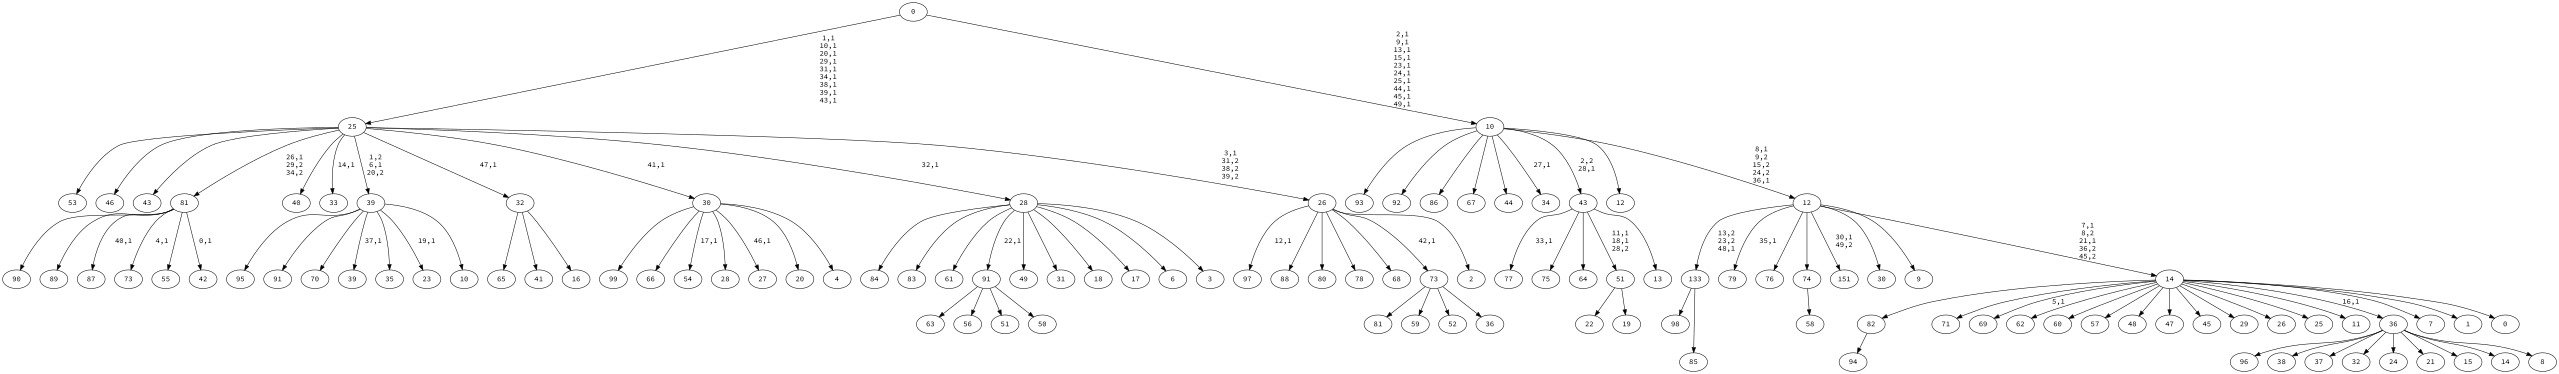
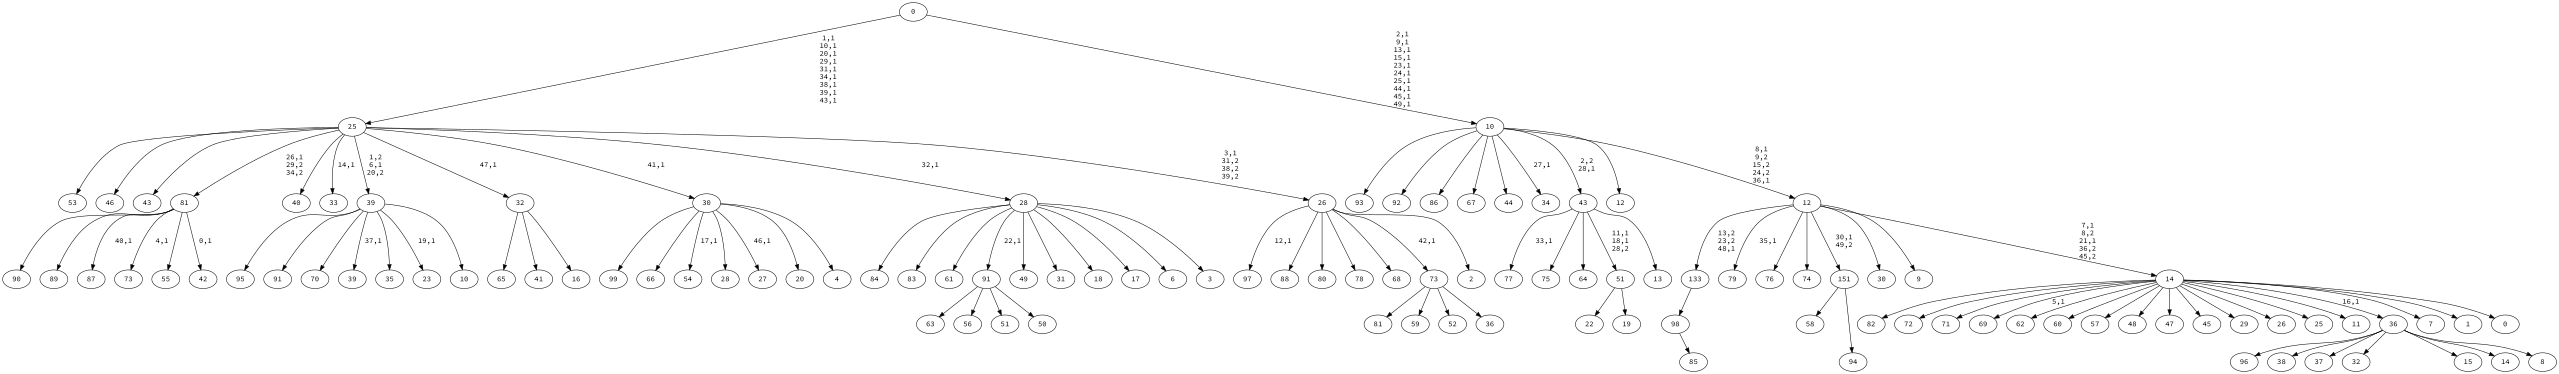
(1808, 299) -> (1829, 300)
(1694, 318) -> (1683, 341)
none -> (1909, 324)
(1863, 341) -> (1848, 318)
(2393, 362) -> none
(2431, 362) -> none
